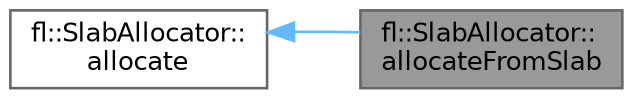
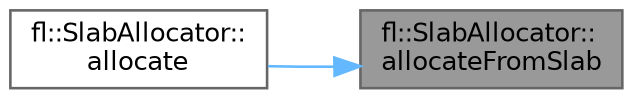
(327, 32) -> (301, 67)
